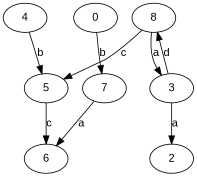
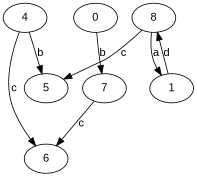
(172, 88) -> (172, 88)
(46, 119) -> (9, 88)
(81, 123) -> (81, 123)
(172, 159) -> none
